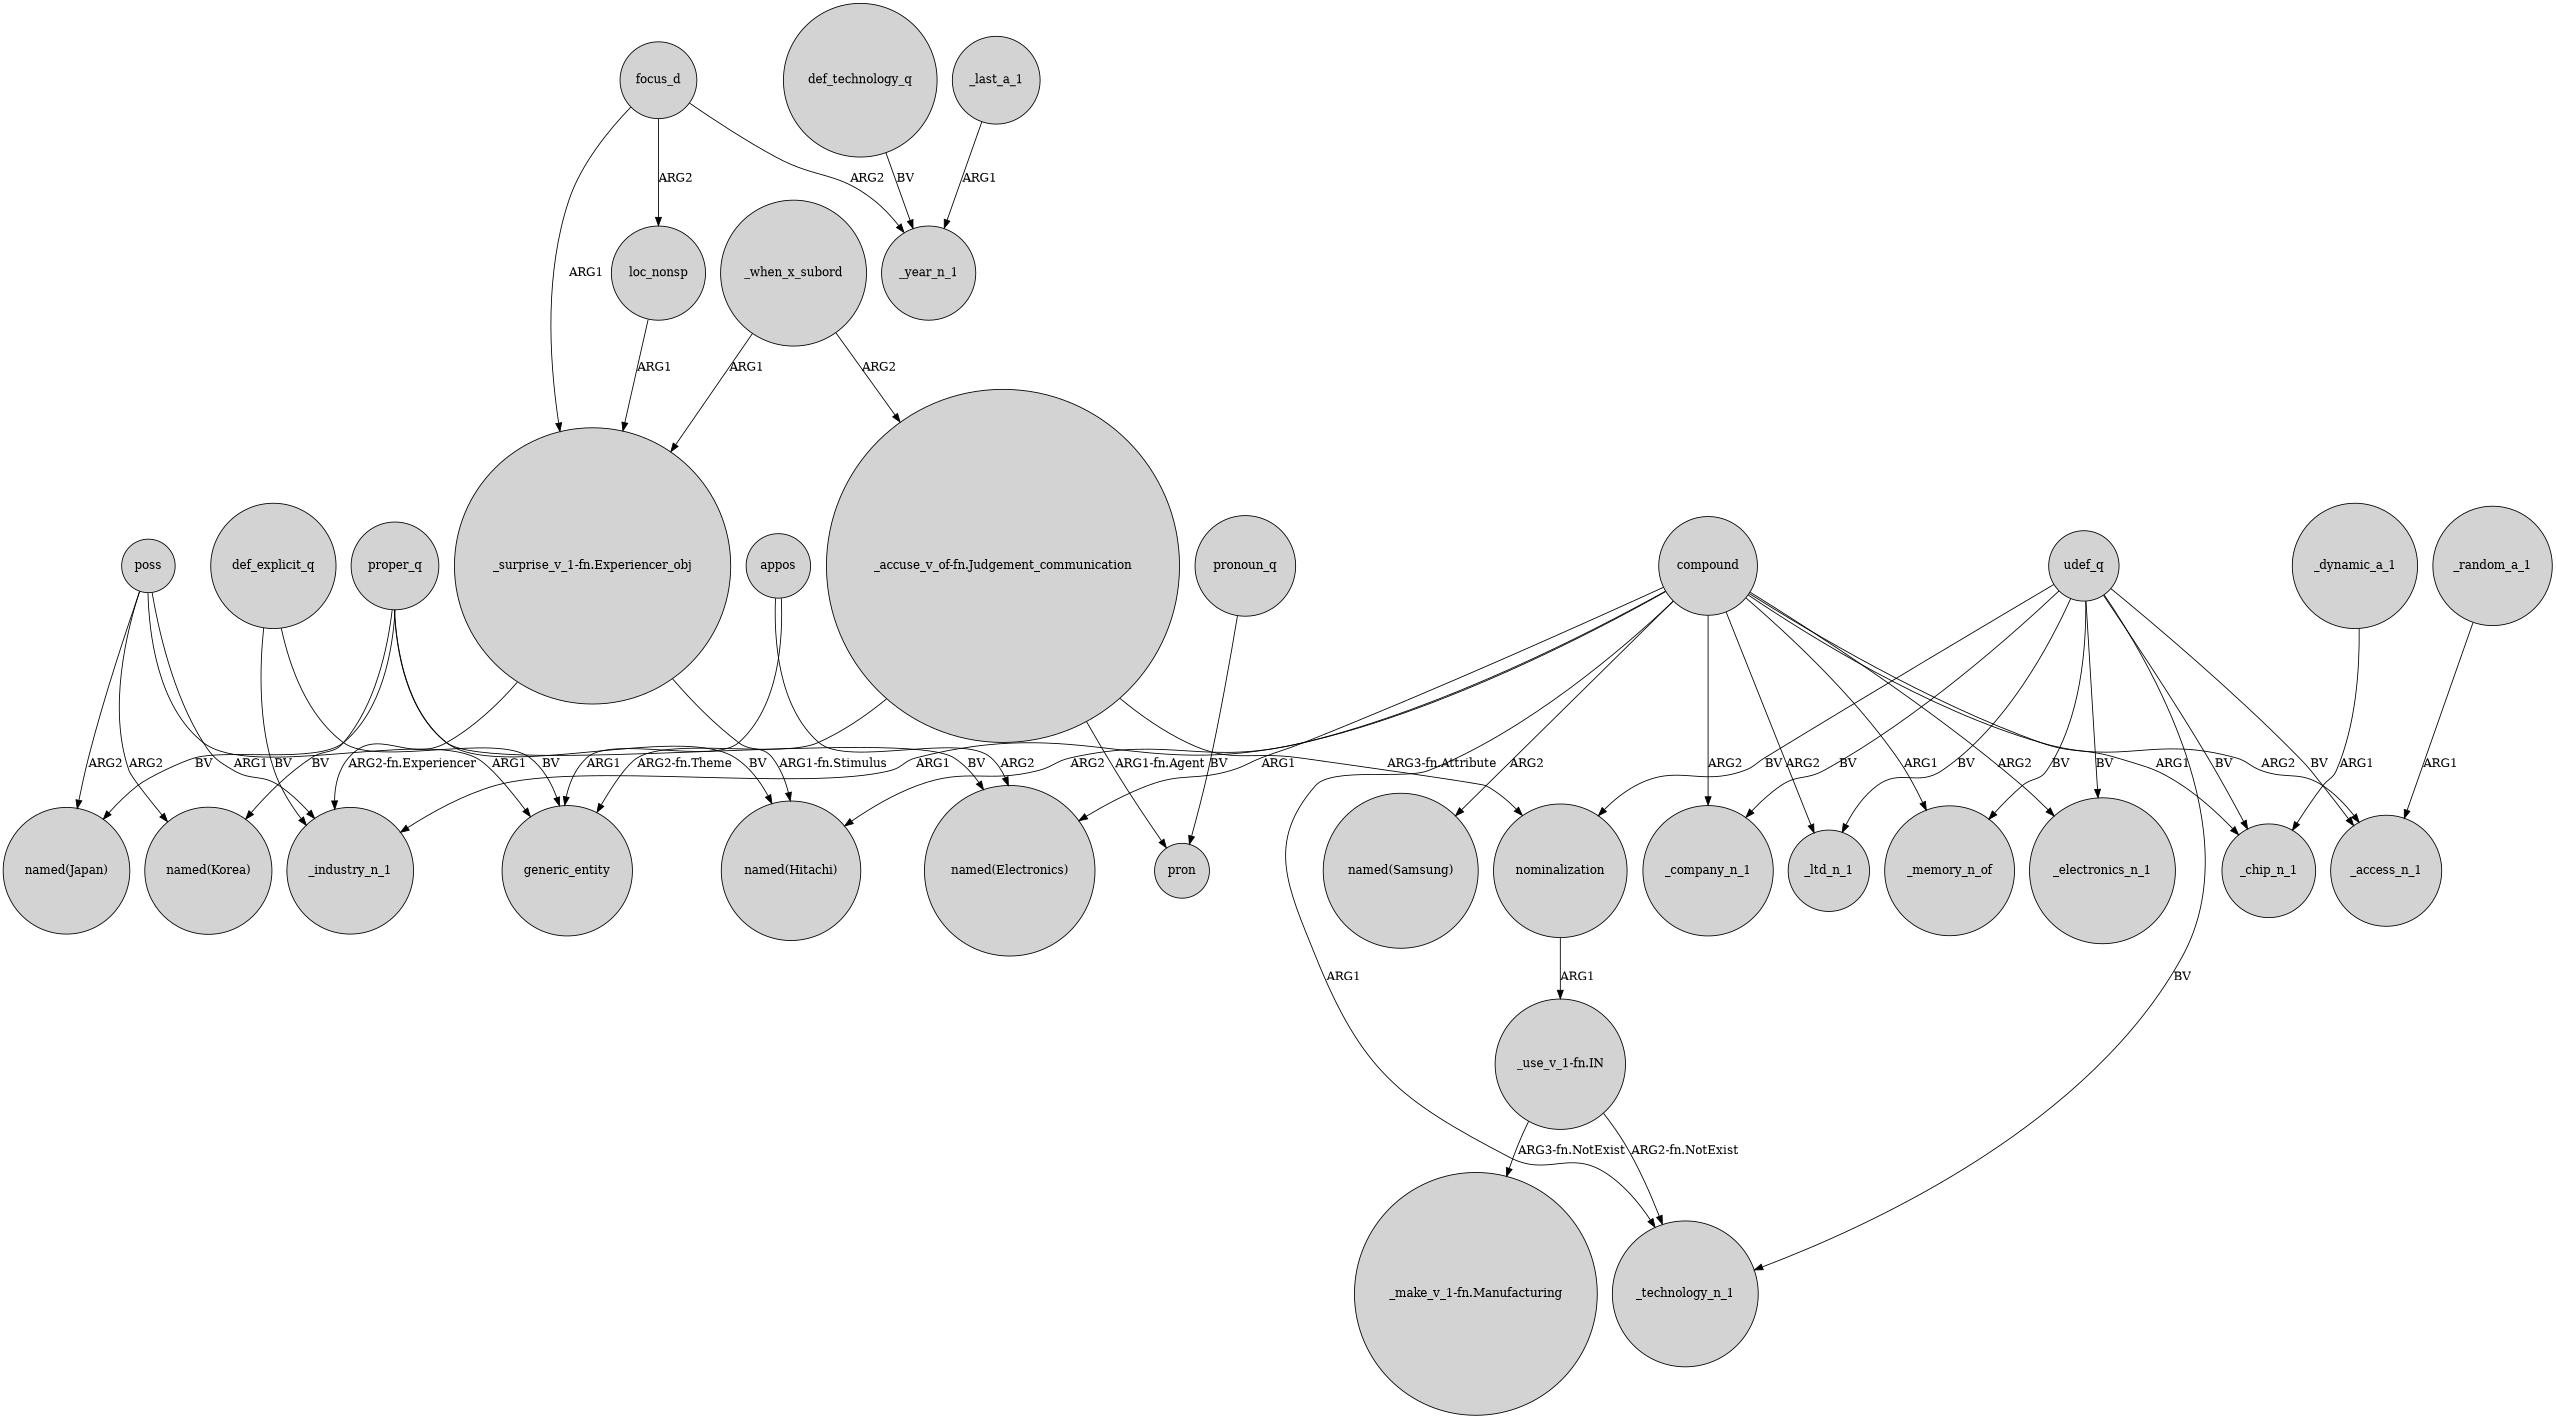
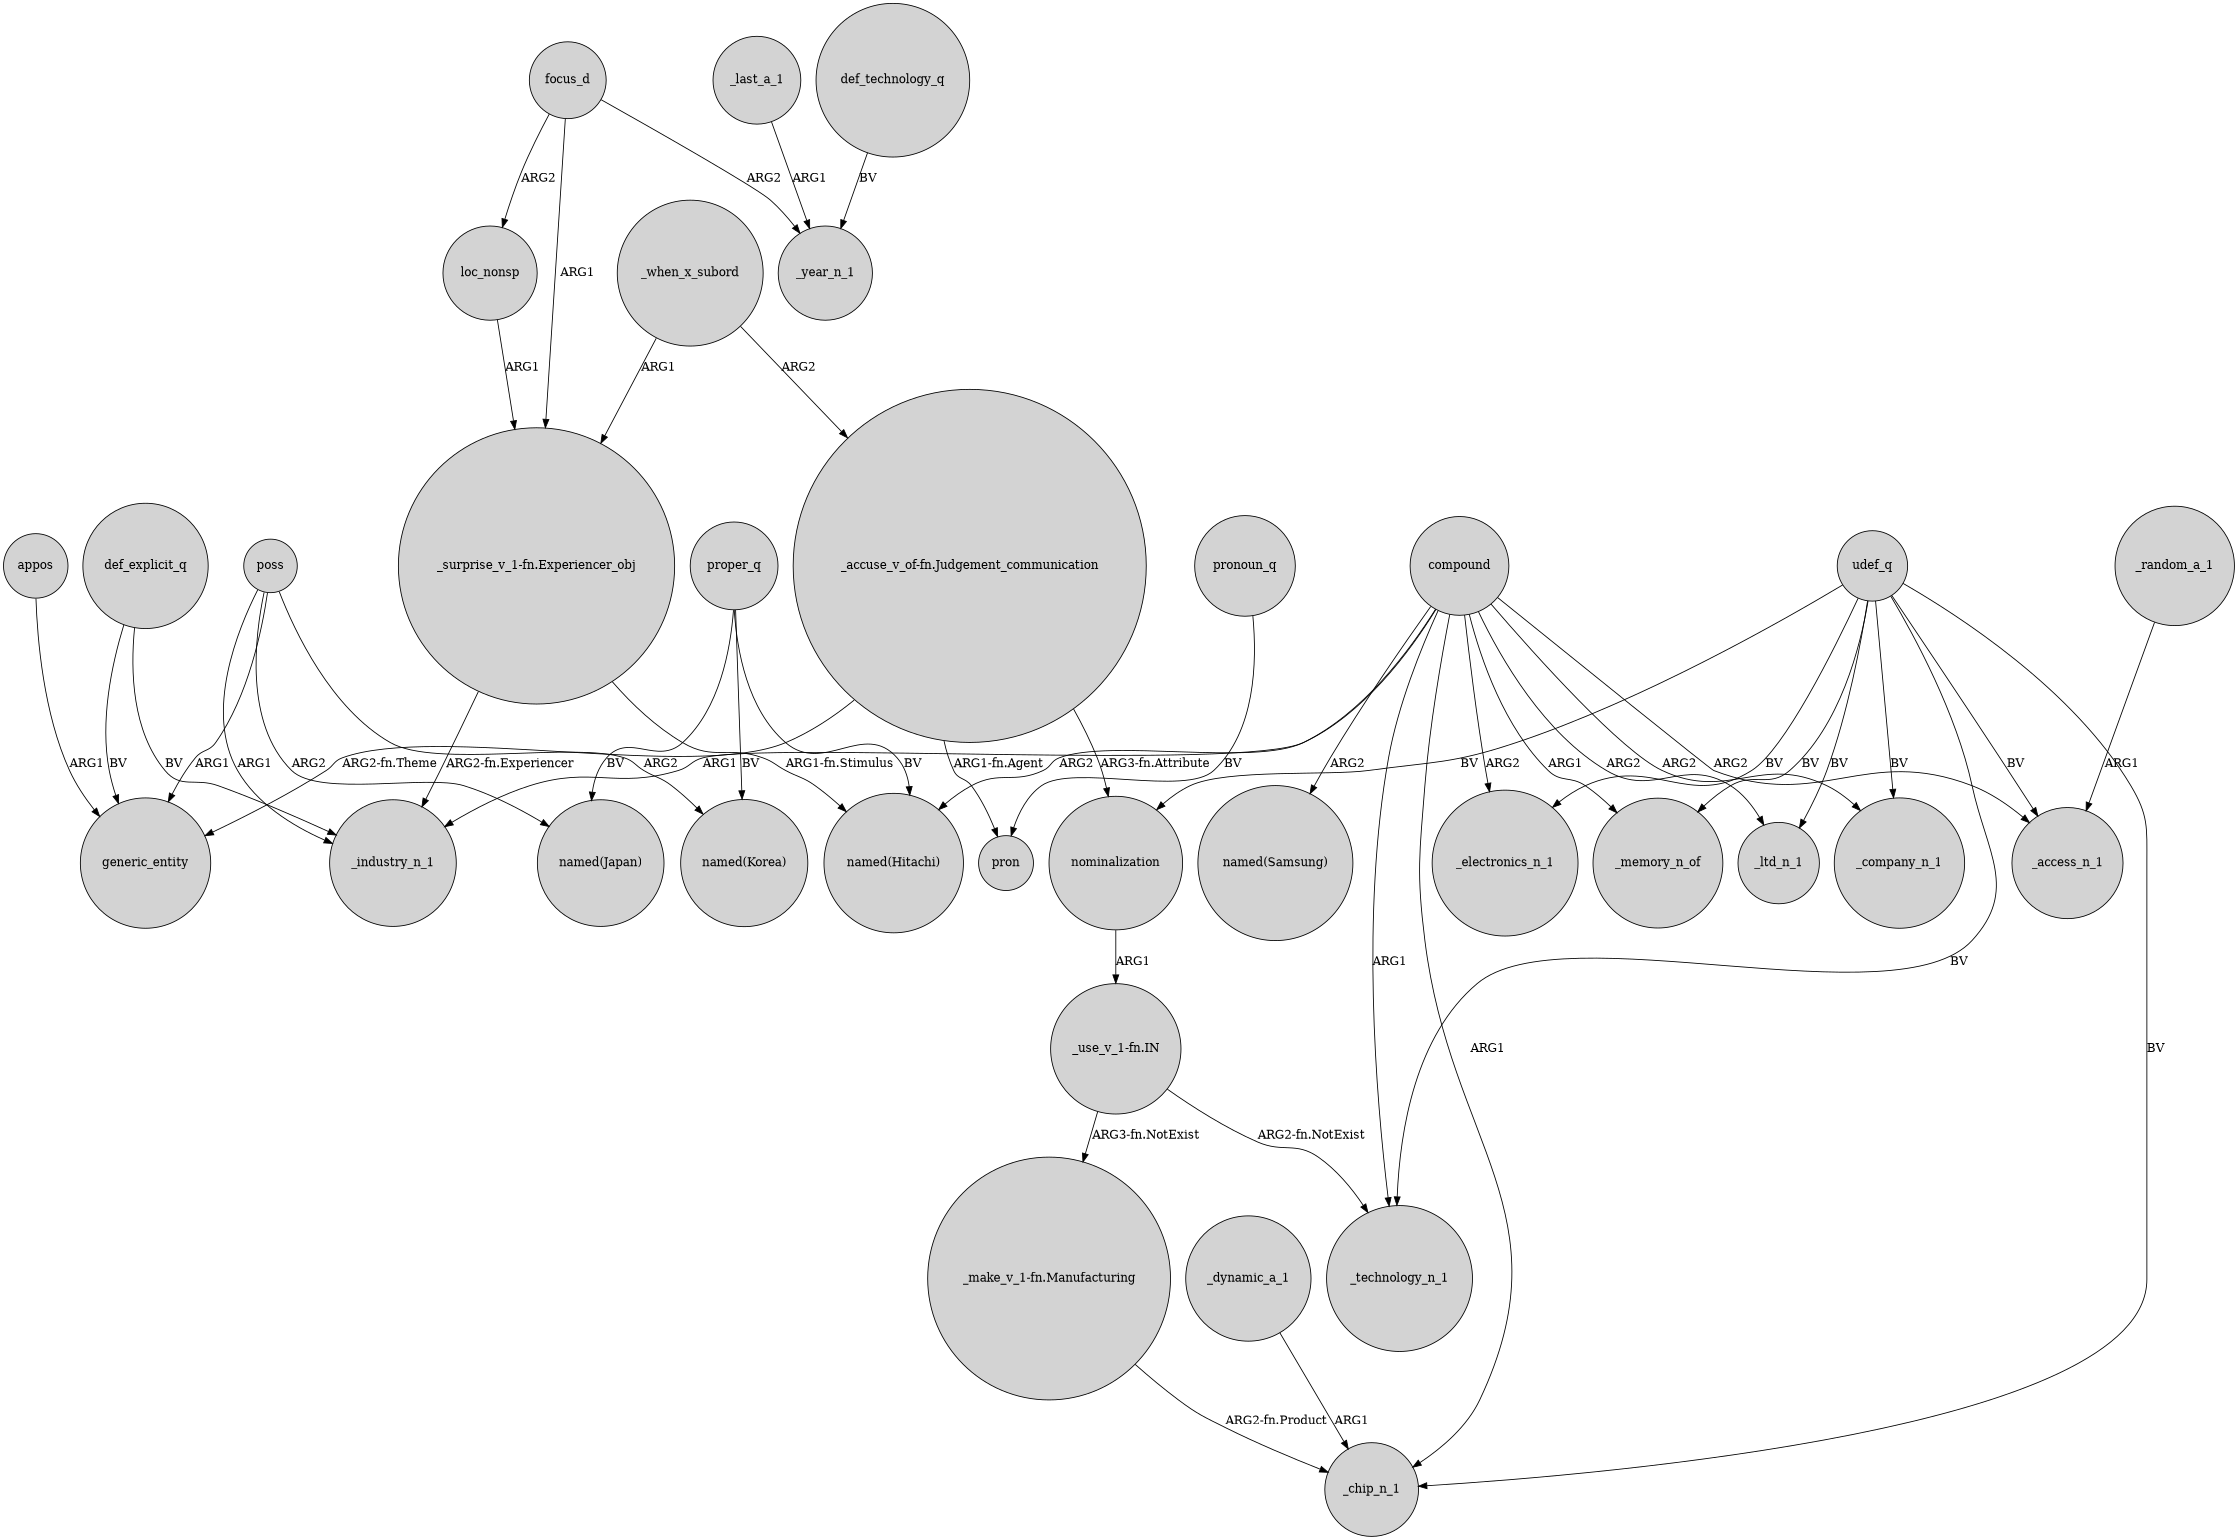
(1010, 871) -> none
none -> (1222, 1426)
